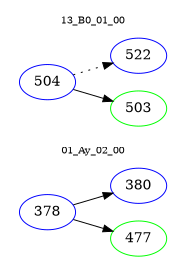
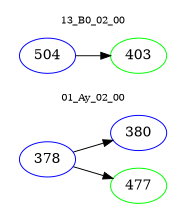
(93, 21) -> (93, 21)
(139, 56) -> none
(139, 109) -> (139, 56)
